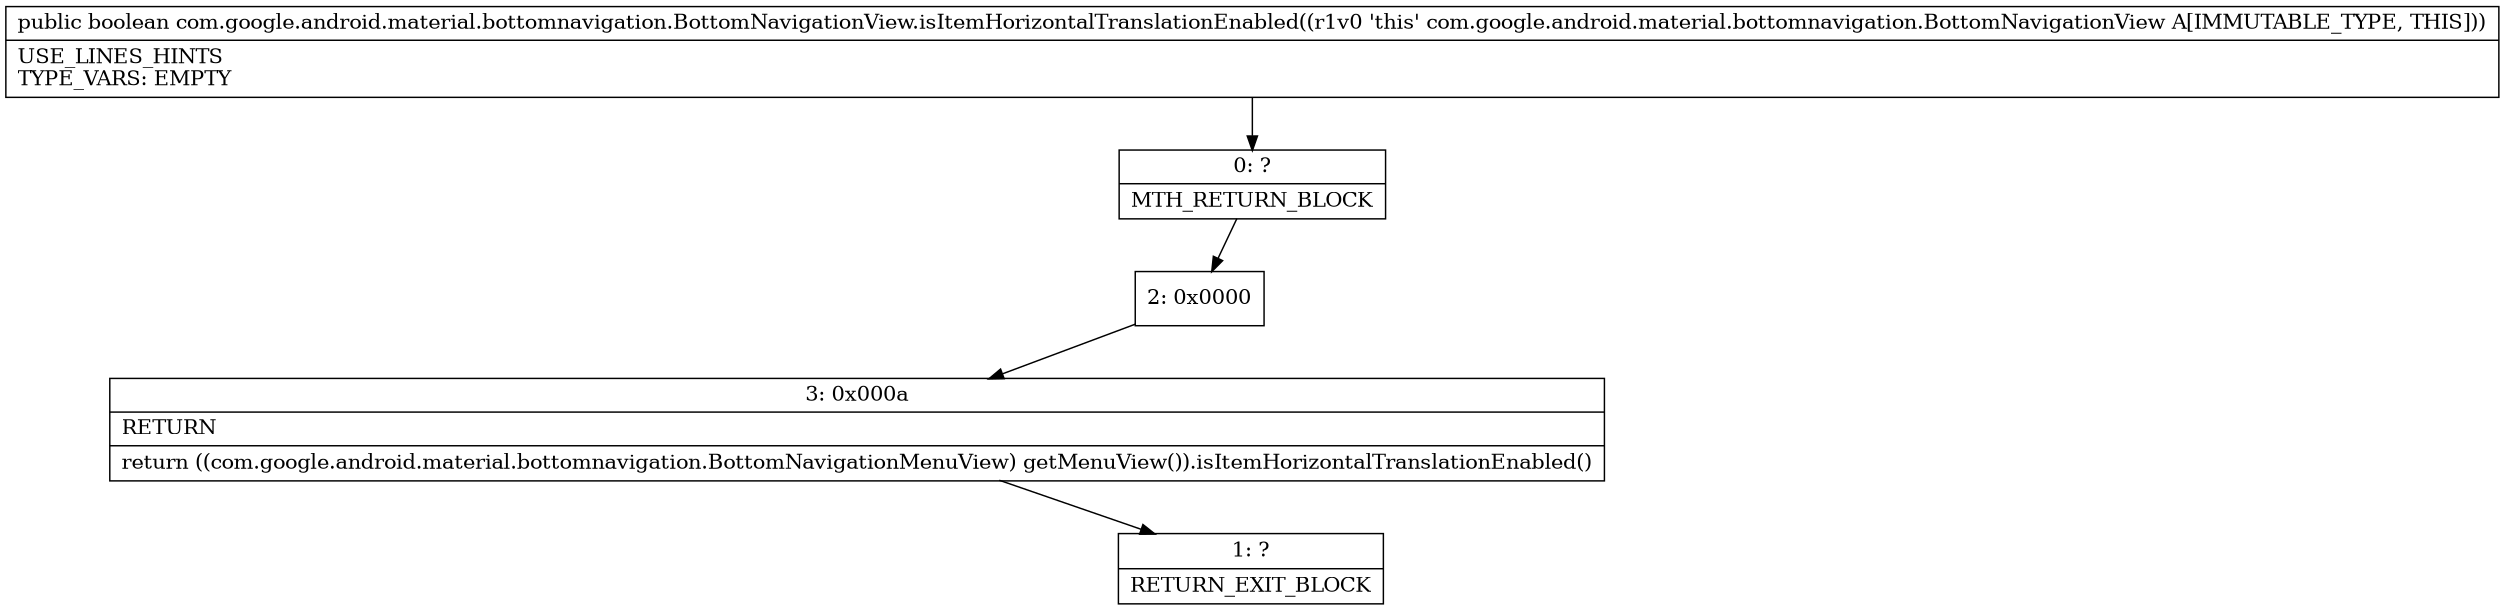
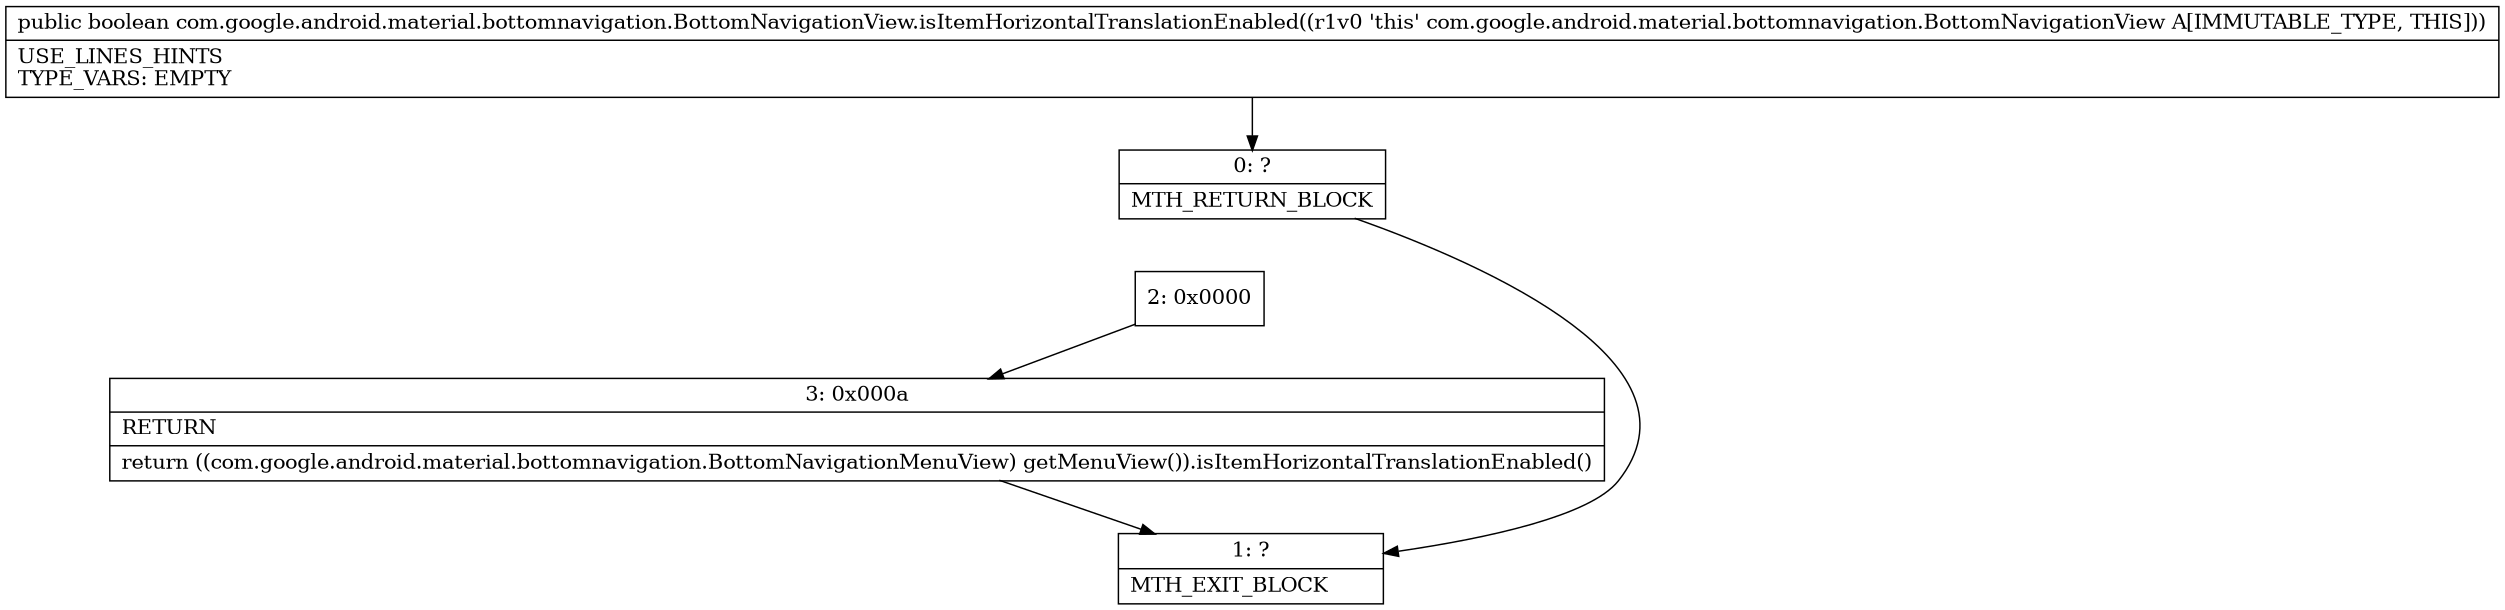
(1227, 239) -> (1630, 390)
(1251, 586) -> (1230, 586)
